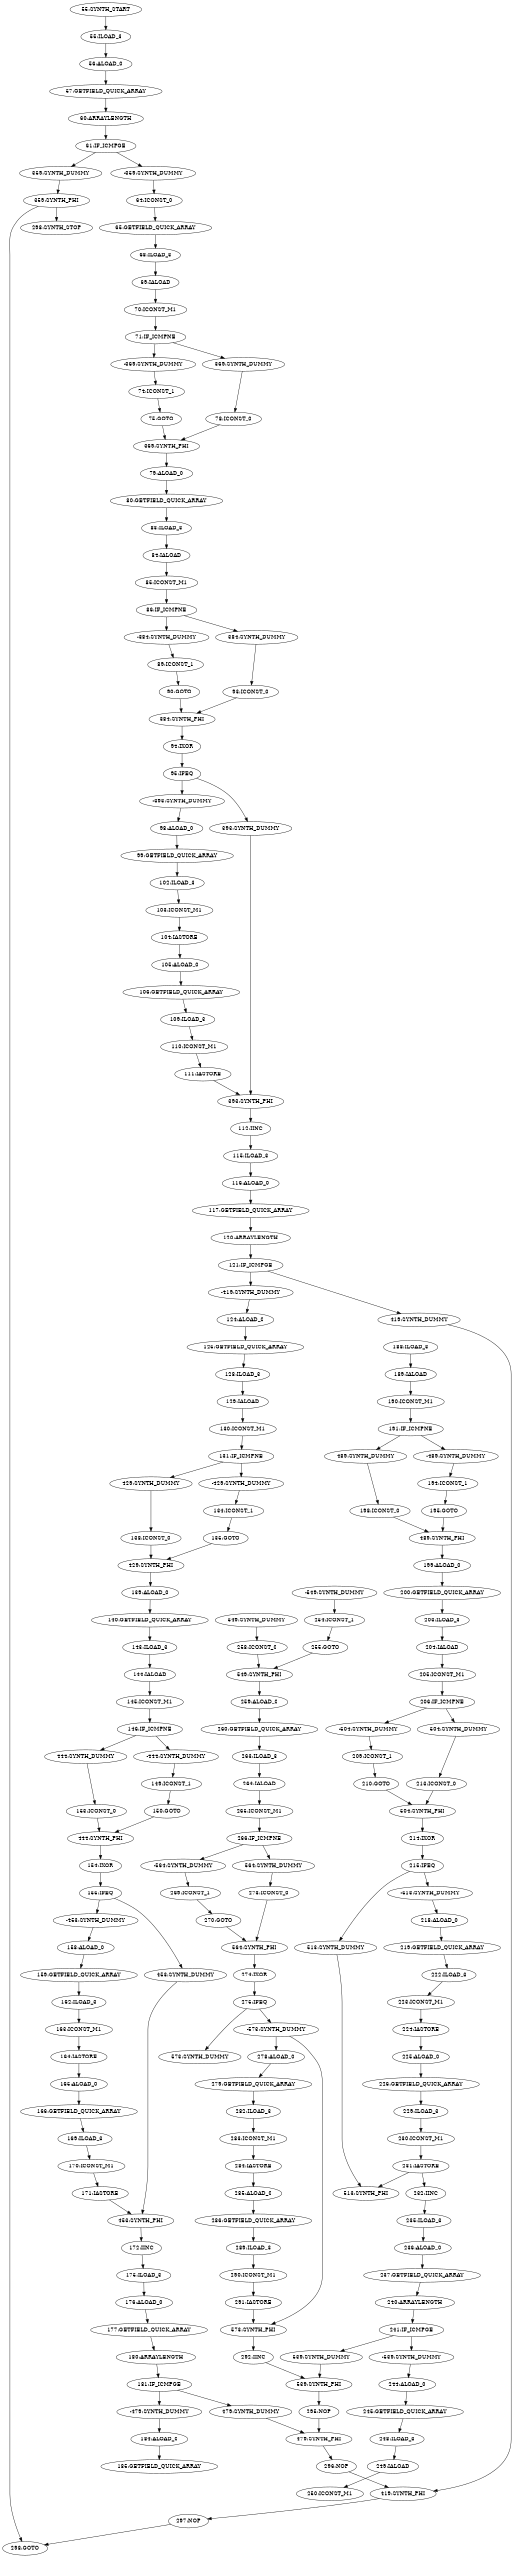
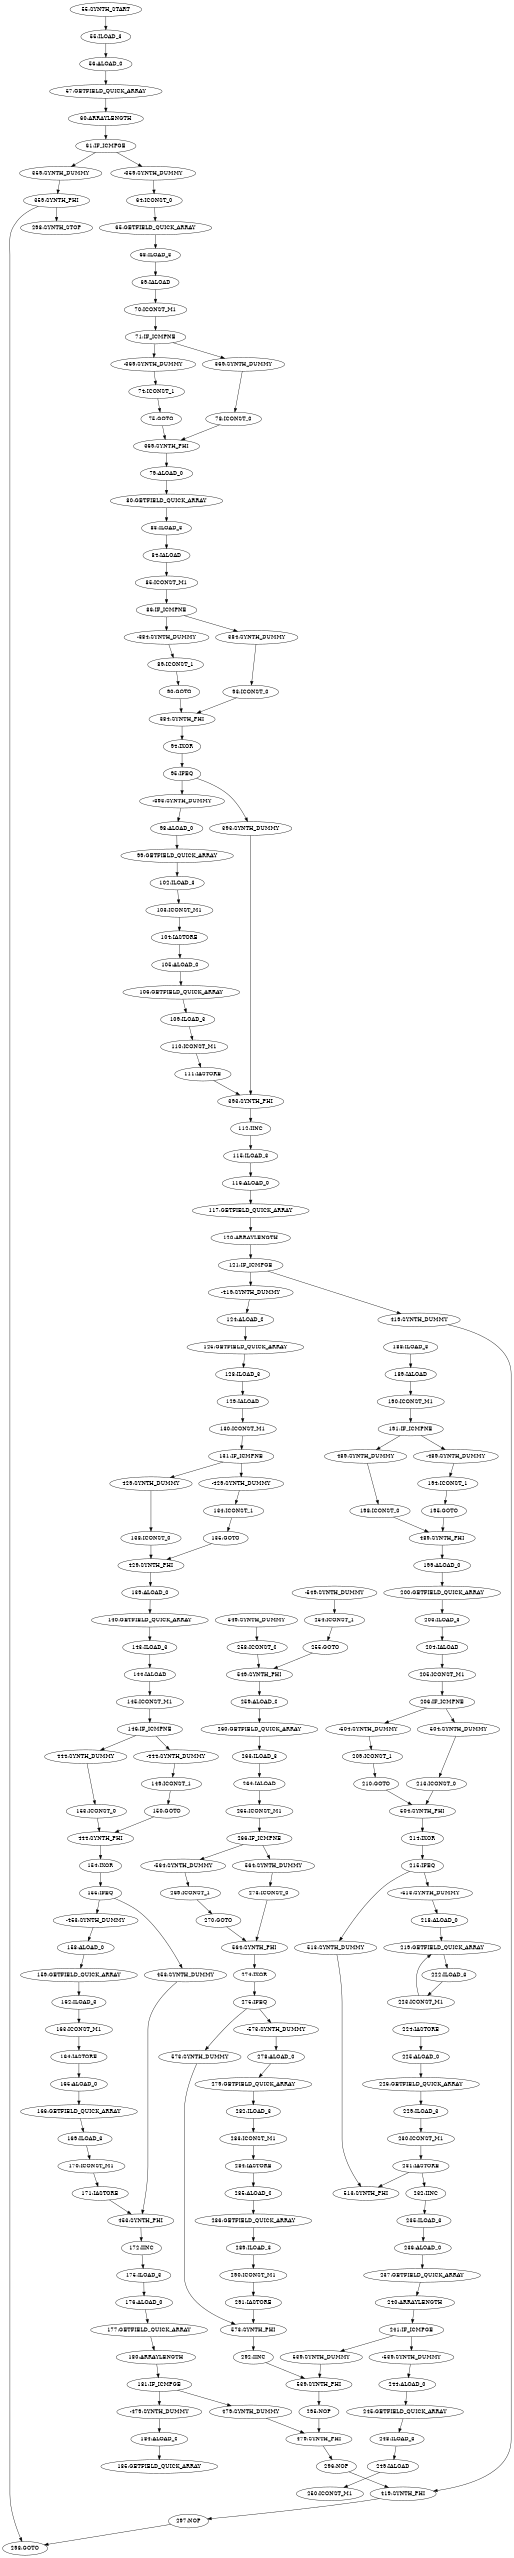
(421, 2014) -> (417, 1974)
(322, 2185) -> (184, 2204)
